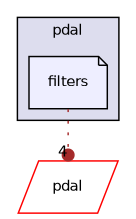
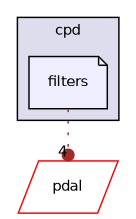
(68, 31) -> (68, 31)
